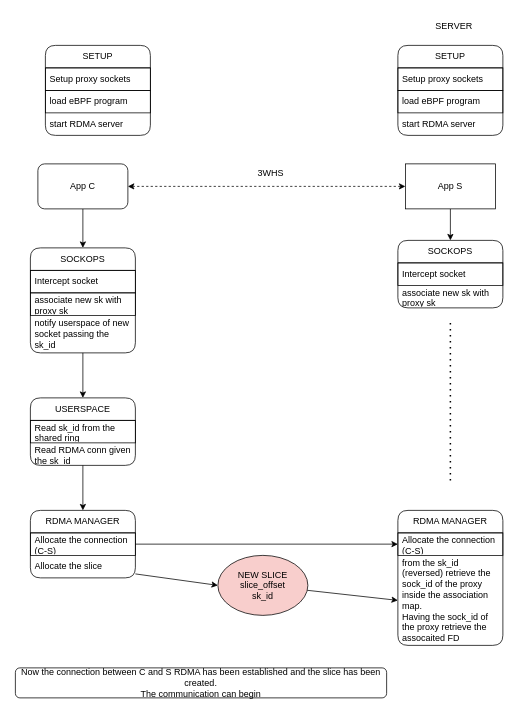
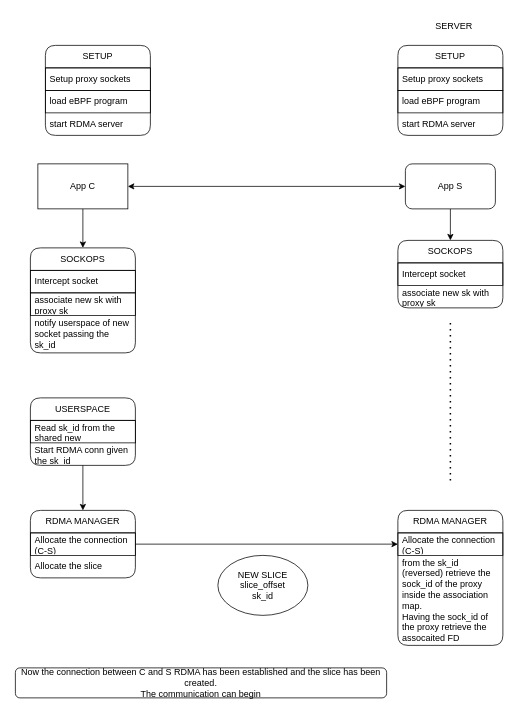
(270, 174) -> none
(83, 186) -> (83, 186)
(265, 186) -> (265, 186)
(450, 186) -> (450, 186)
(83, 391) -> none
(84, 432) -> (84, 432)
(84, 454) -> (84, 454)
(174, 579) -> none
(263, 585) -> (263, 585)
(350, 595) -> none
